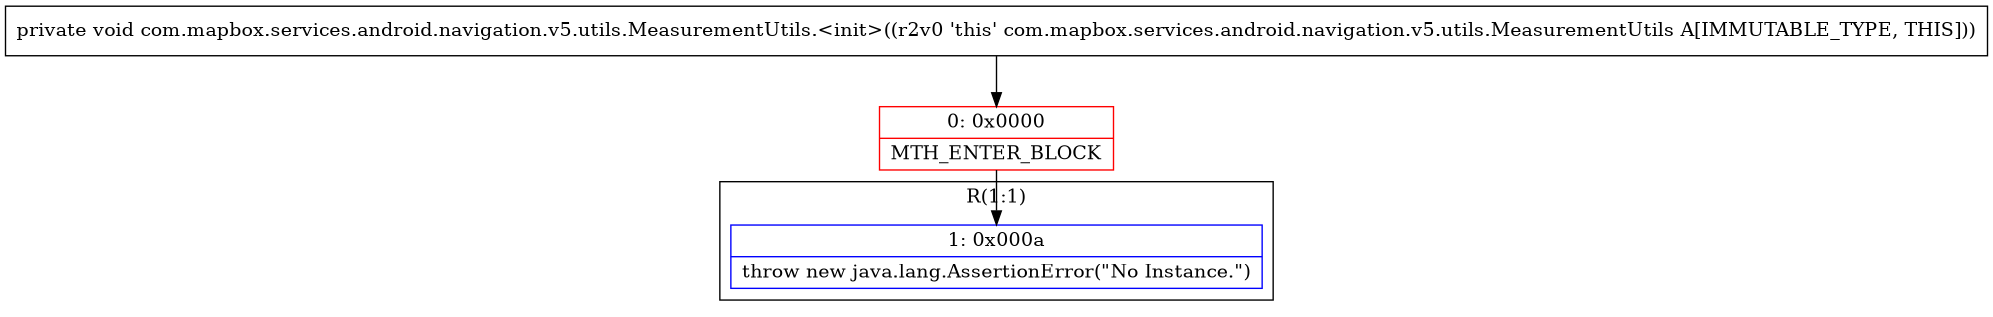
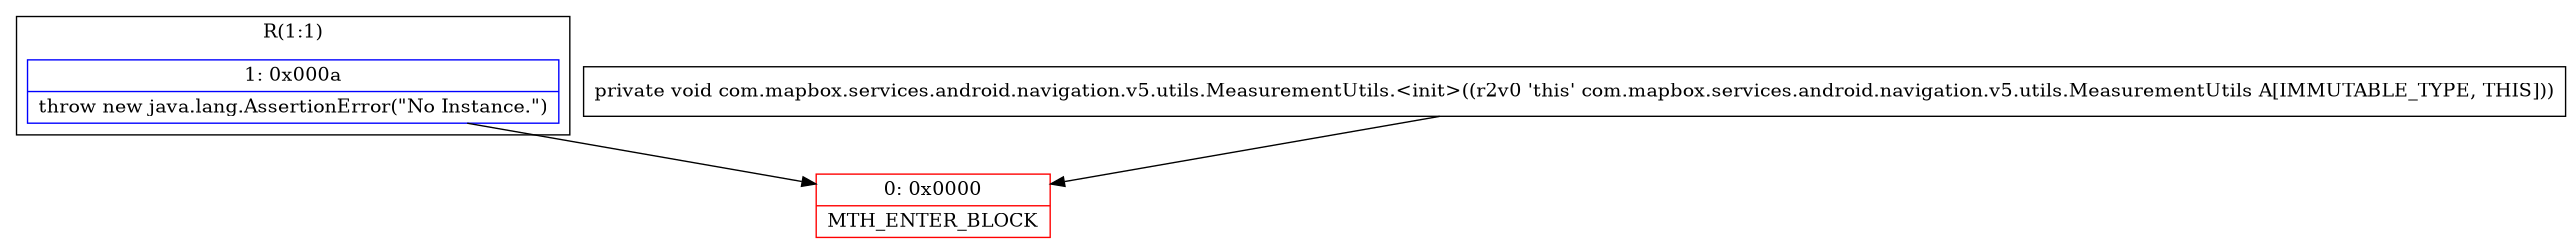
(997, 190) -> (635, 152)
